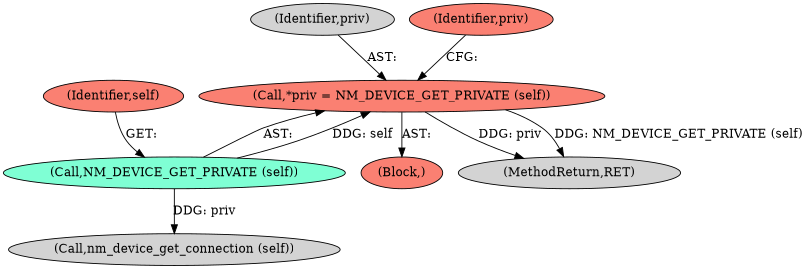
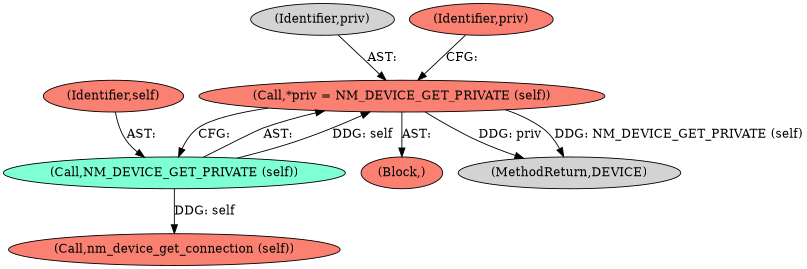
none -> (219, 118)
(143, 134) -> (143, 134)
(569, 173) -> (569, 173)
(205, 211) -> (205, 211)
(174, 250) -> (174, 250)
